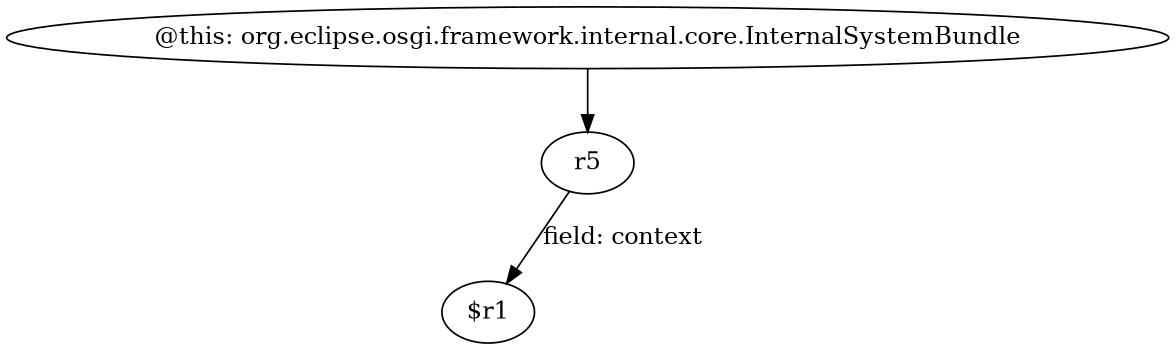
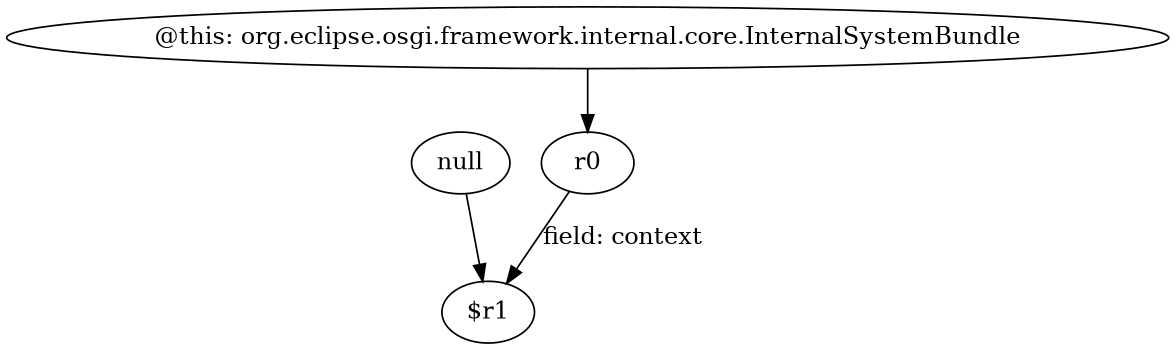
none -> (461, 163)
(588, 163) -> (588, 163)
